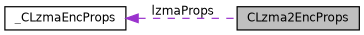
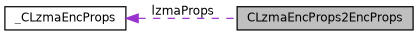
(298, 18) -> (325, 18)
